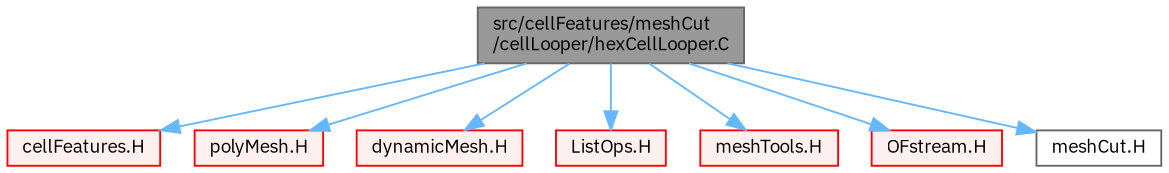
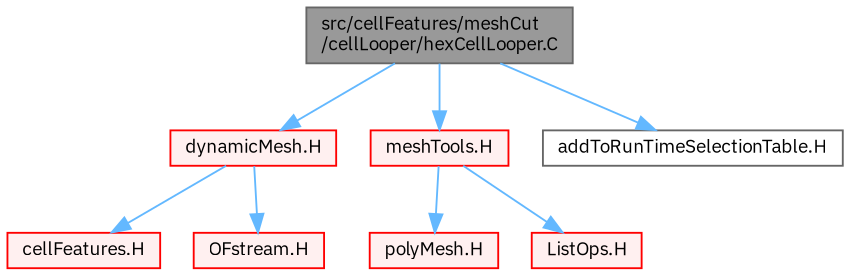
(611, 87) -> (505, 194)
(428, 94) -> (437, 190)
(780, 94) -> (256, 190)
(332, 95) -> (177, 194)
(1099, 148) -> (693, 148)
